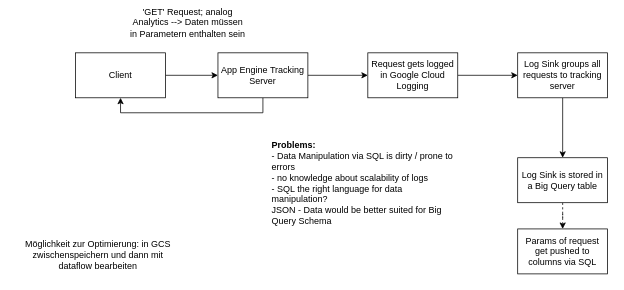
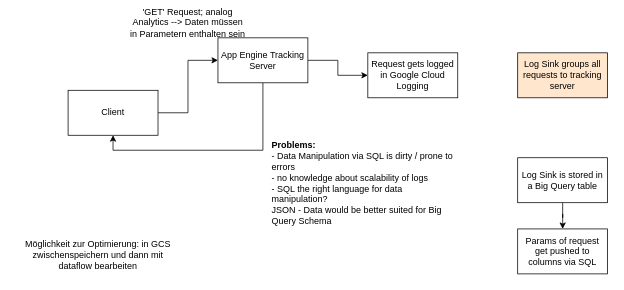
(120, 75) -> (113, 113)
(263, 75) -> (263, 60)
(485, 75) -> none
(563, 75) -> (563, 75)
(563, 125) -> none
(563, 216) -> (563, 216)
